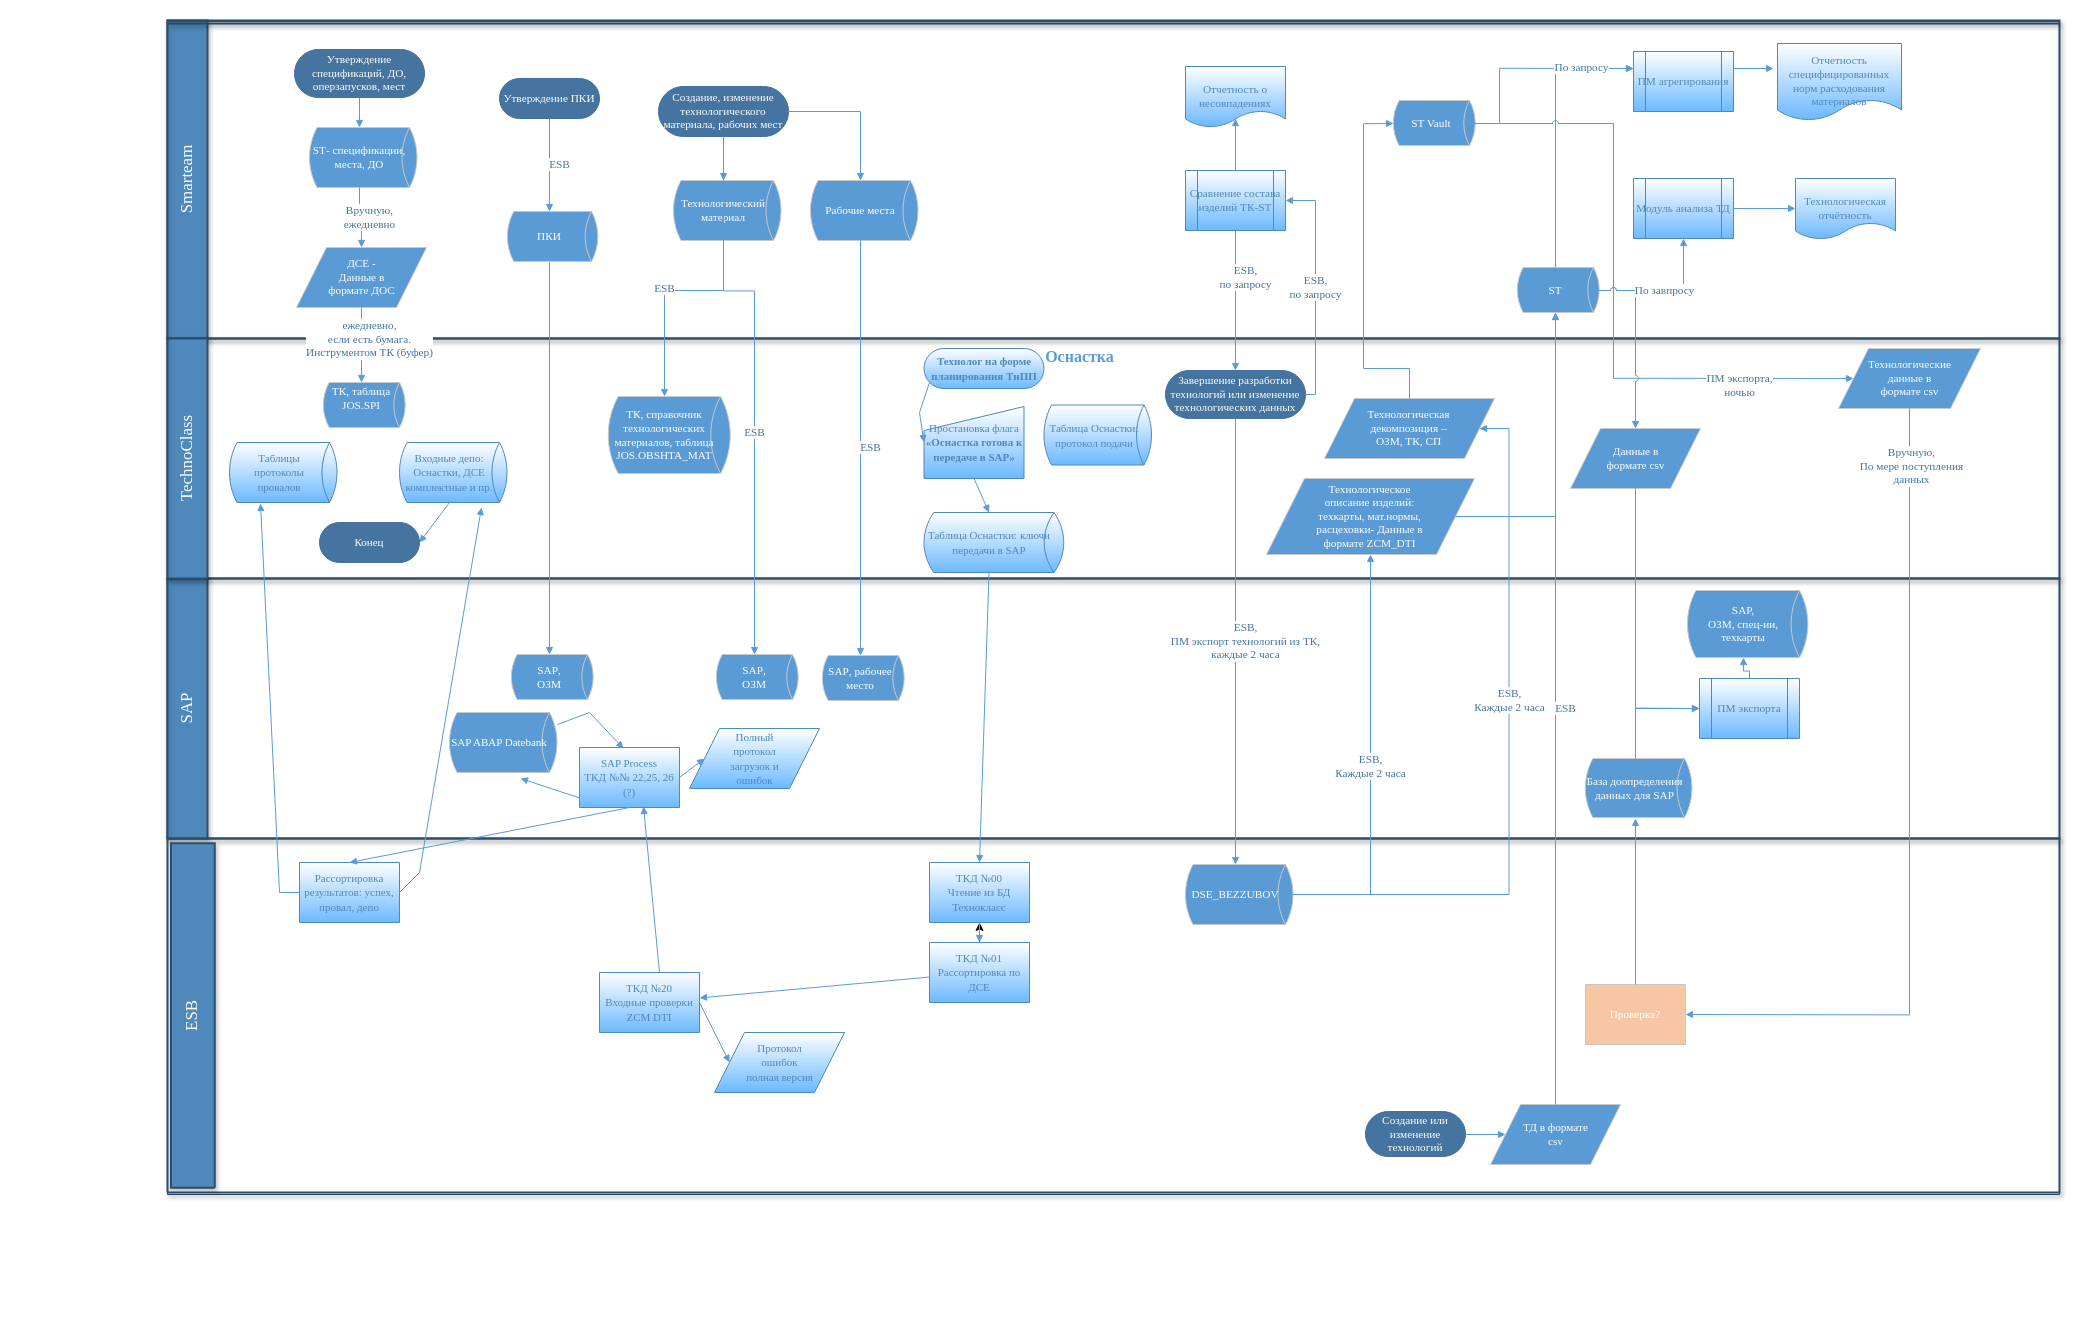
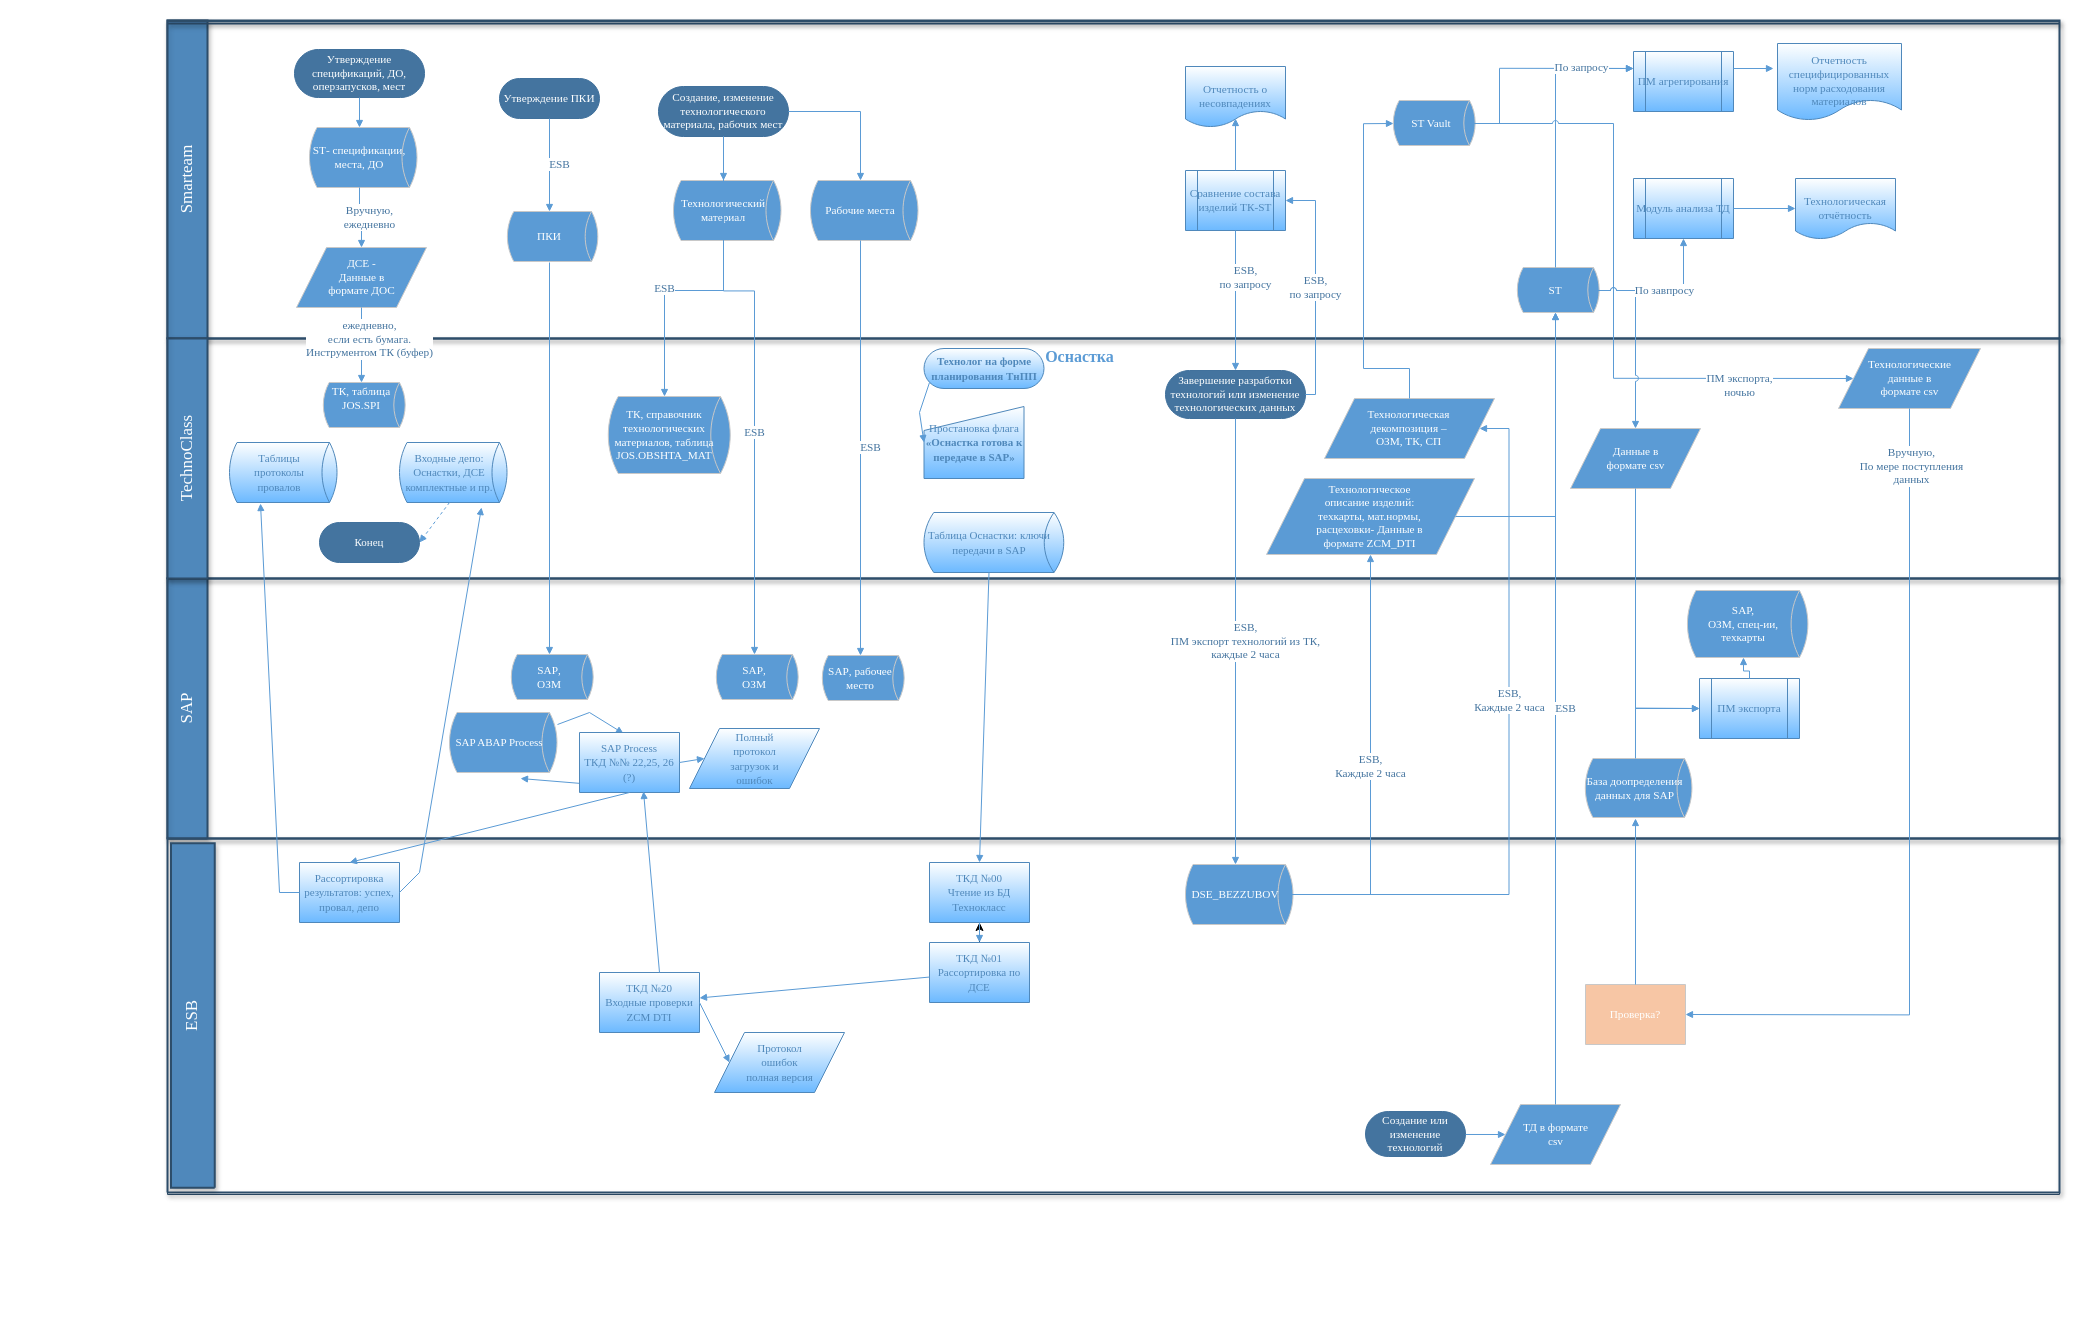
(1094, 435) -> none
(980, 492) -> none
(437, 520) -> (437, 520)
(500, 743) -> (500, 743)
(630, 778) -> (630, 763)
